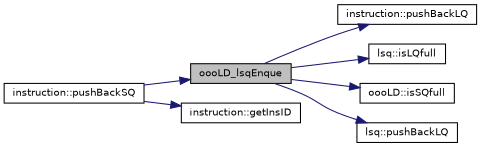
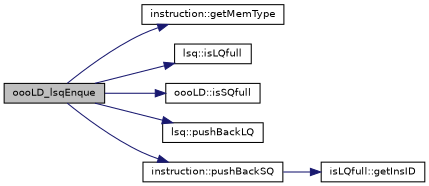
(407, 15) -> (213, 15)
(162, 83) -> (111, 135)
(241, 113) -> (373, 172)
